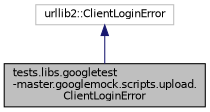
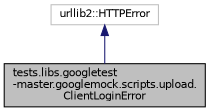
(105, 15) -> (105, 15)
